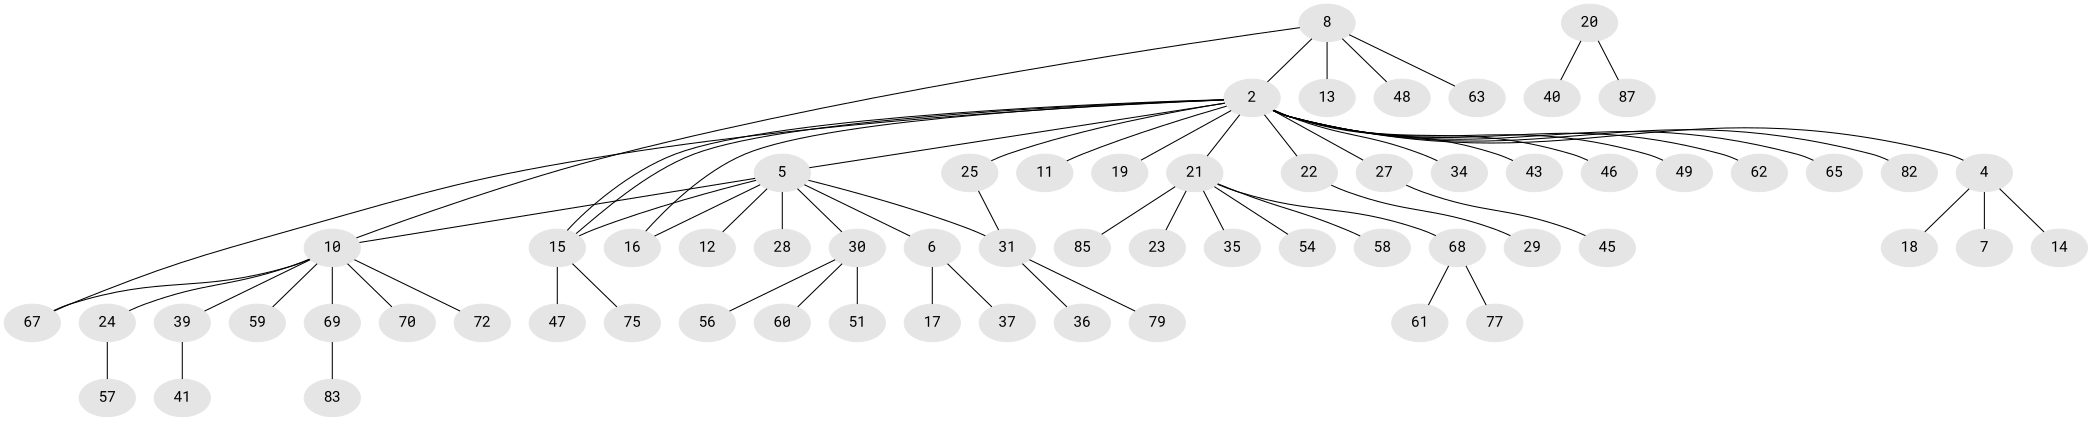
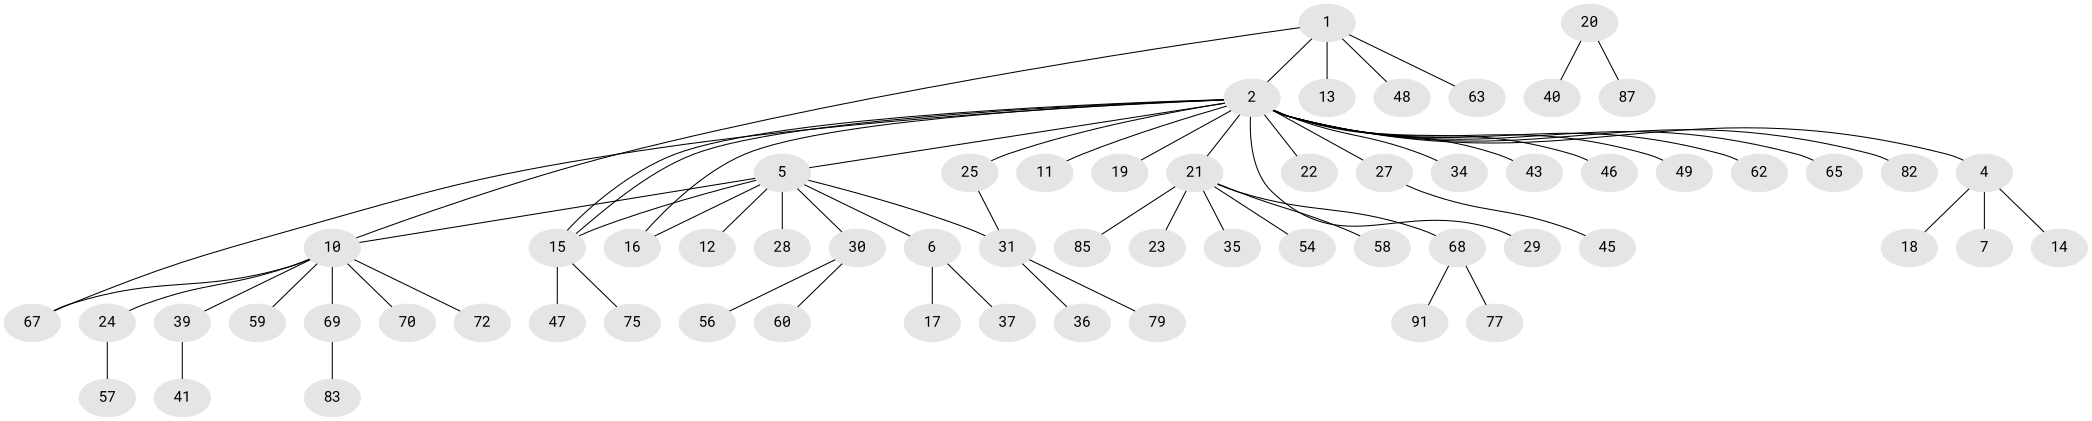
(1327, 23) -> (1327, 23)
(1421, 210) -> (1356, 226)
(857, 323) -> none
(1420, 323) -> (1420, 323)
